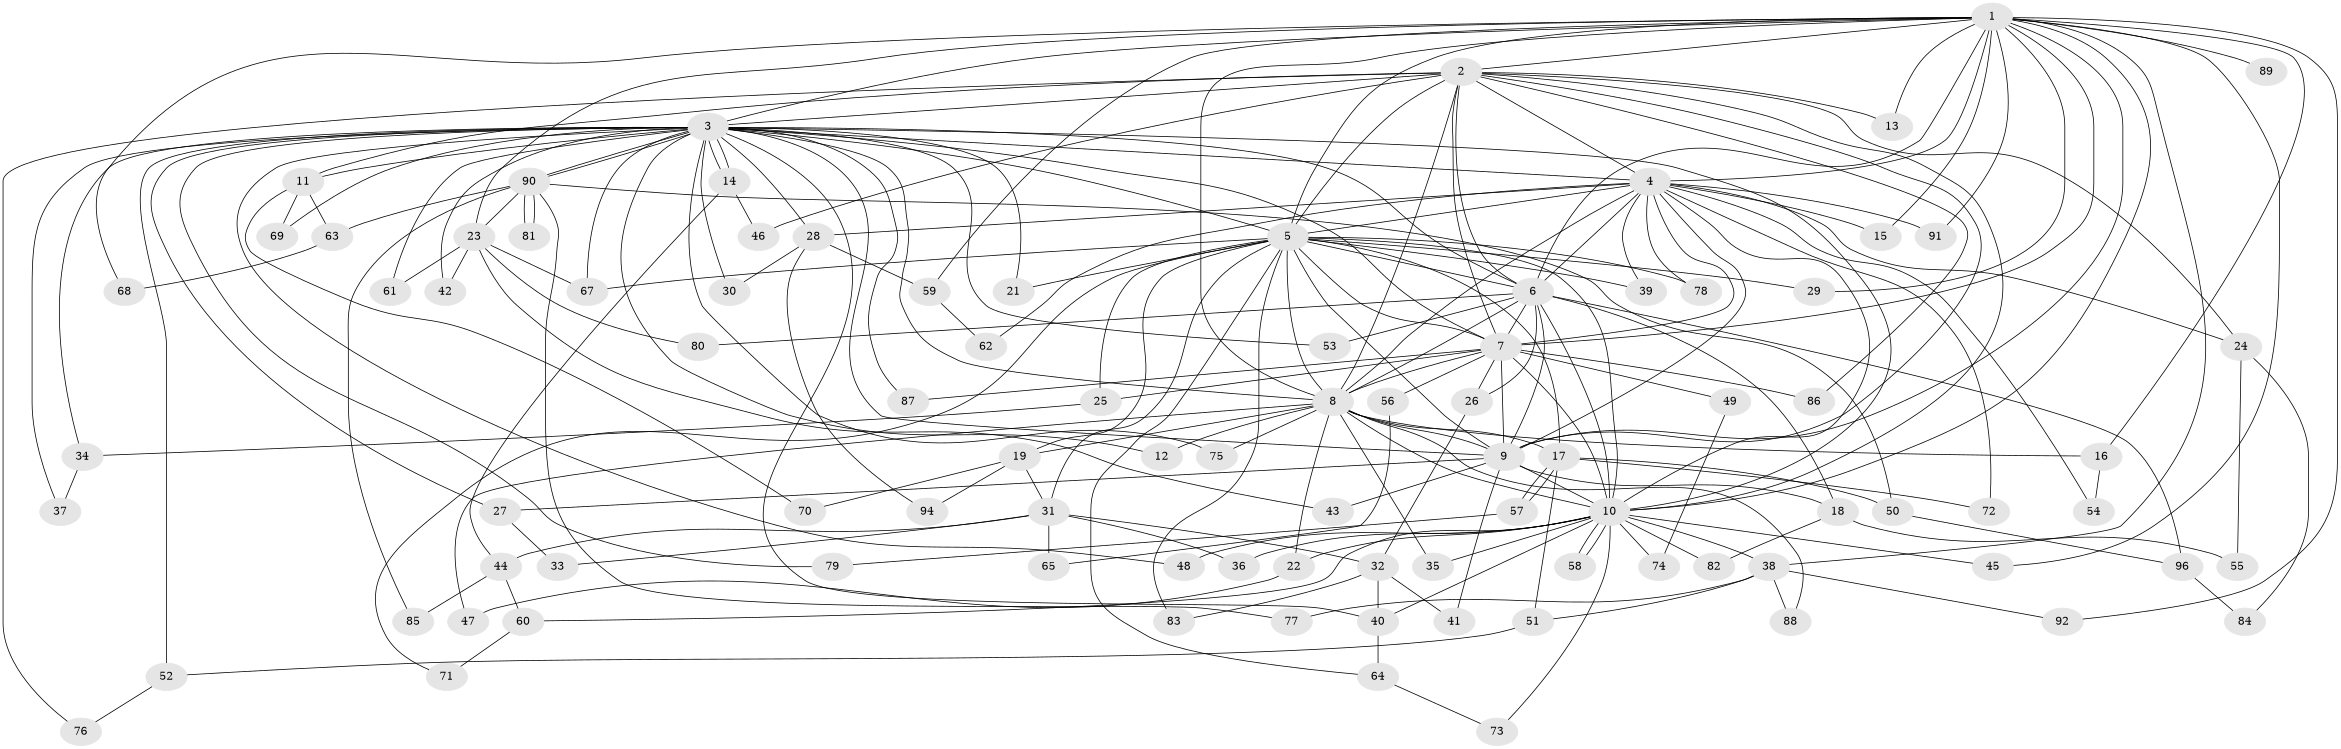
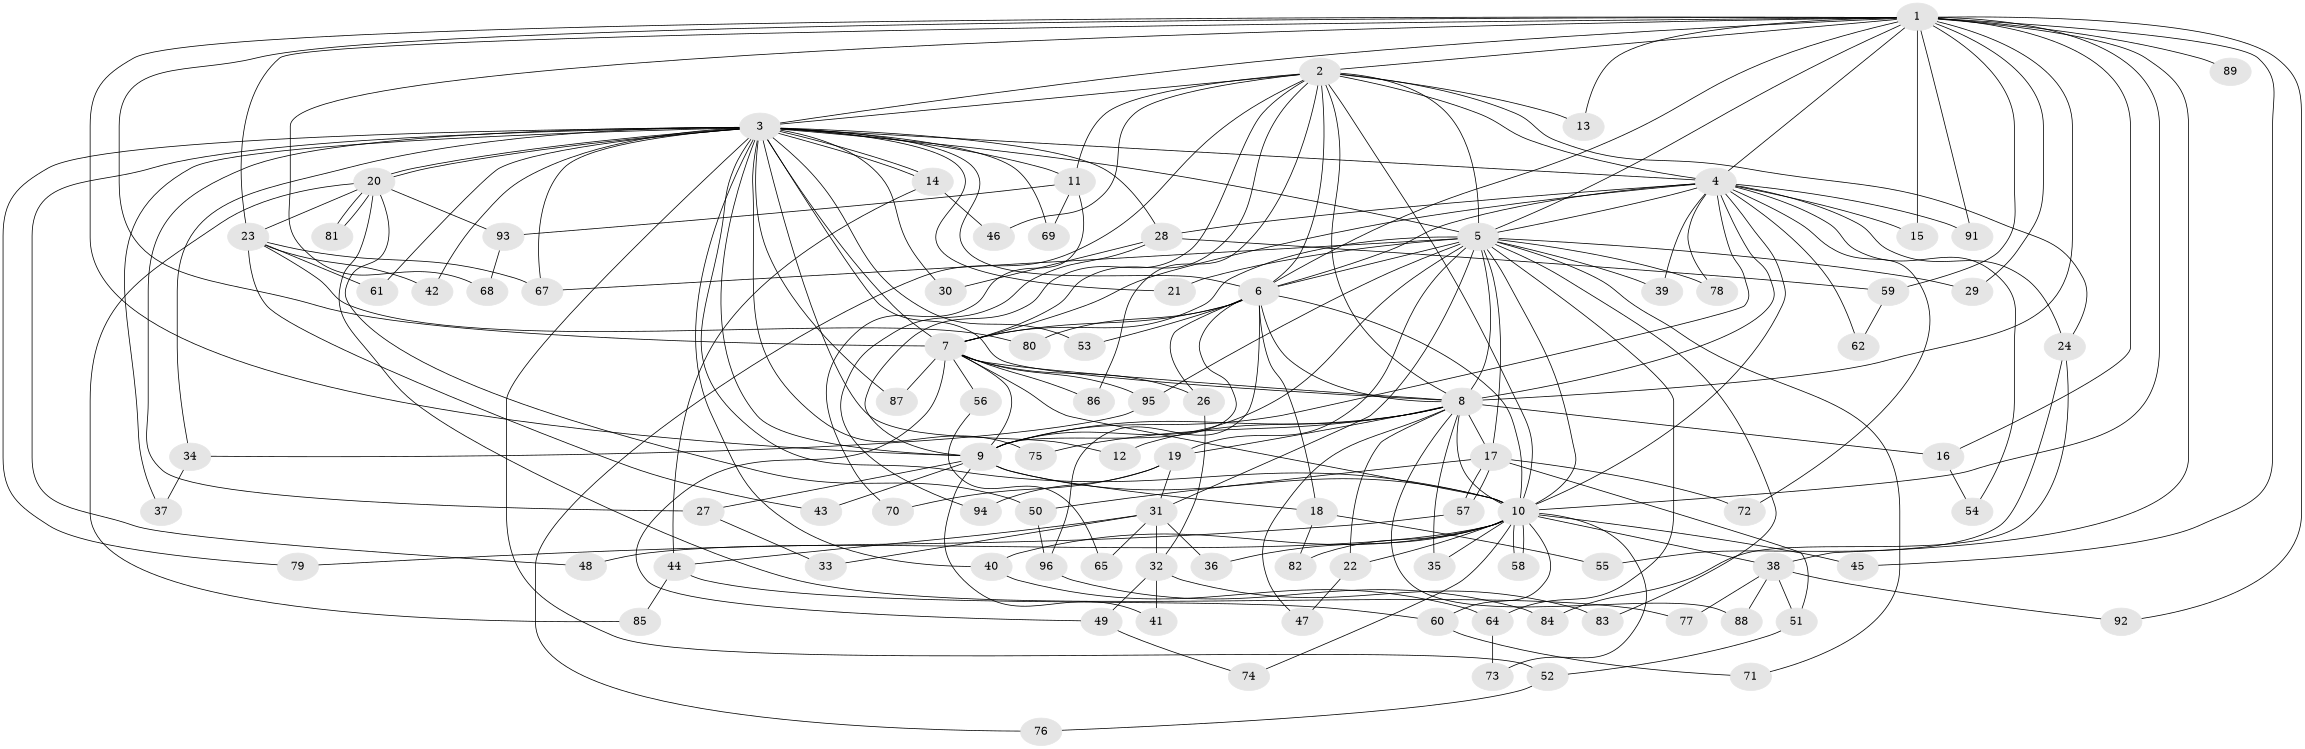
(529, 182) -> (374, 182)
(332, 237) -> (503, 237)
(1101, 402) -> (1149, 402)
(1378, 594) -> (1136, 588)
